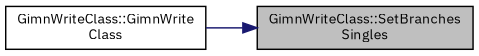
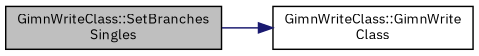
(224, 28) -> (240, 28)
